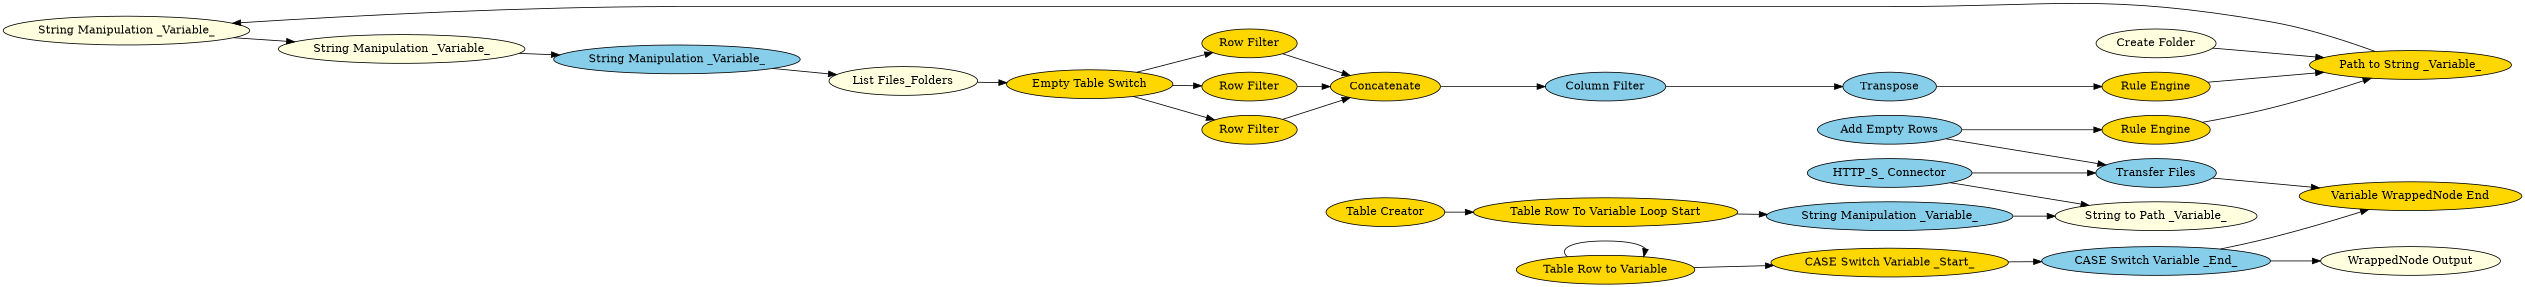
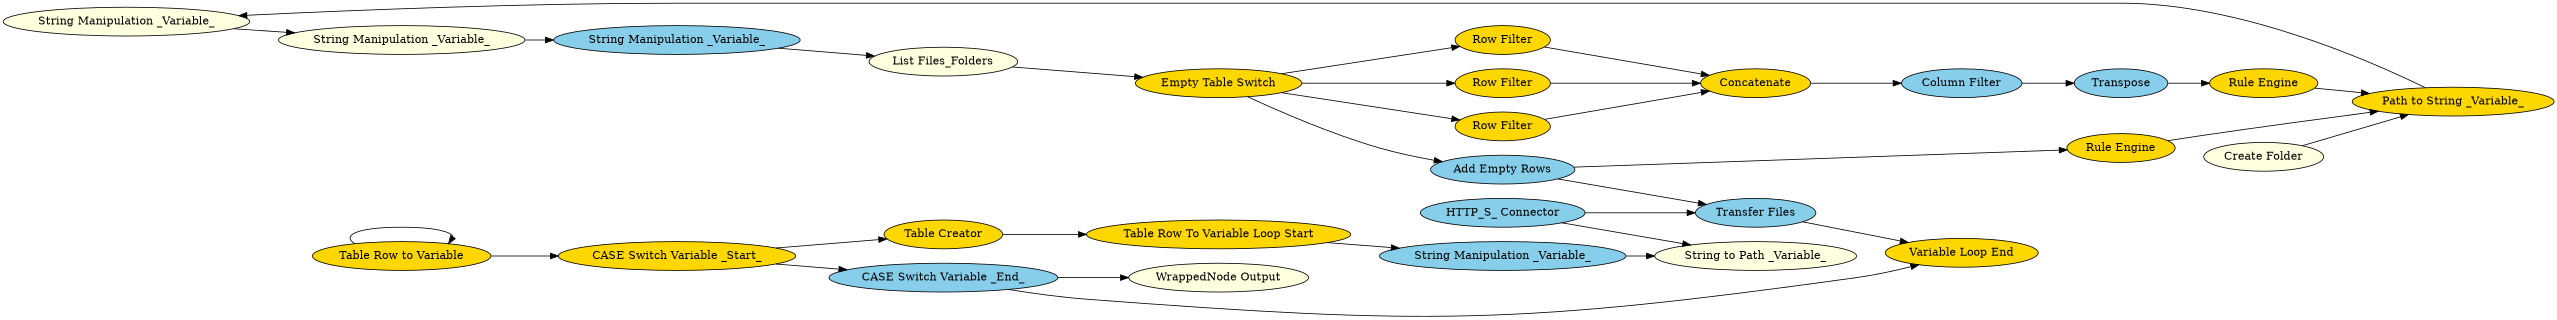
none -> (1339, 135)
(2411, 196) -> (1962, 253)
none -> (827, 244)
